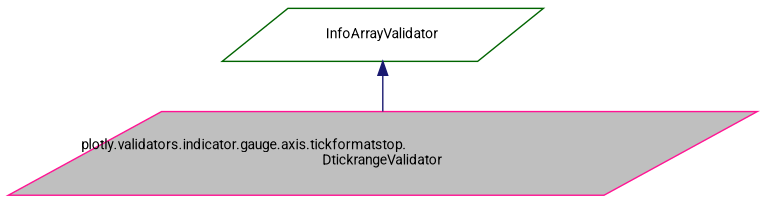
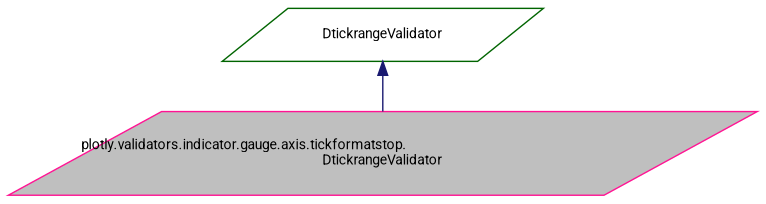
(383, 35) -> (383, 35)
